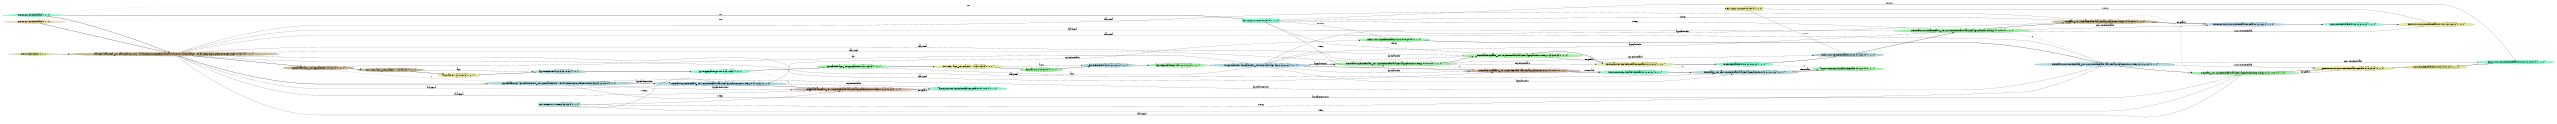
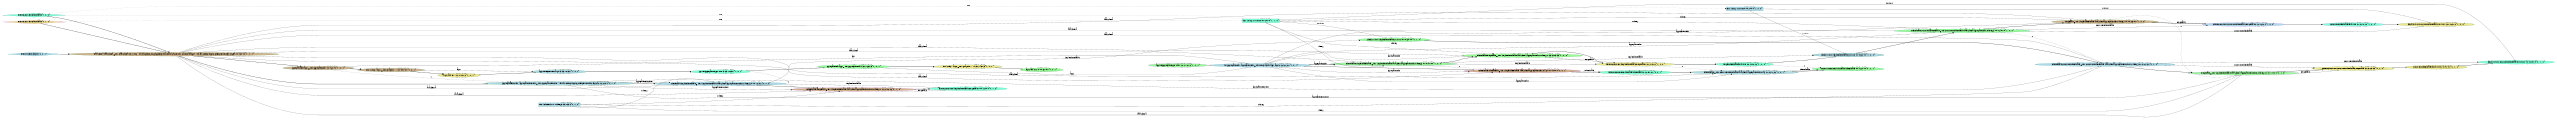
(1745, 9) -> (1745, 9)
(654, 15) -> (654, 15)
(34, 54) -> (34, 54)
(1109, 65) -> none
